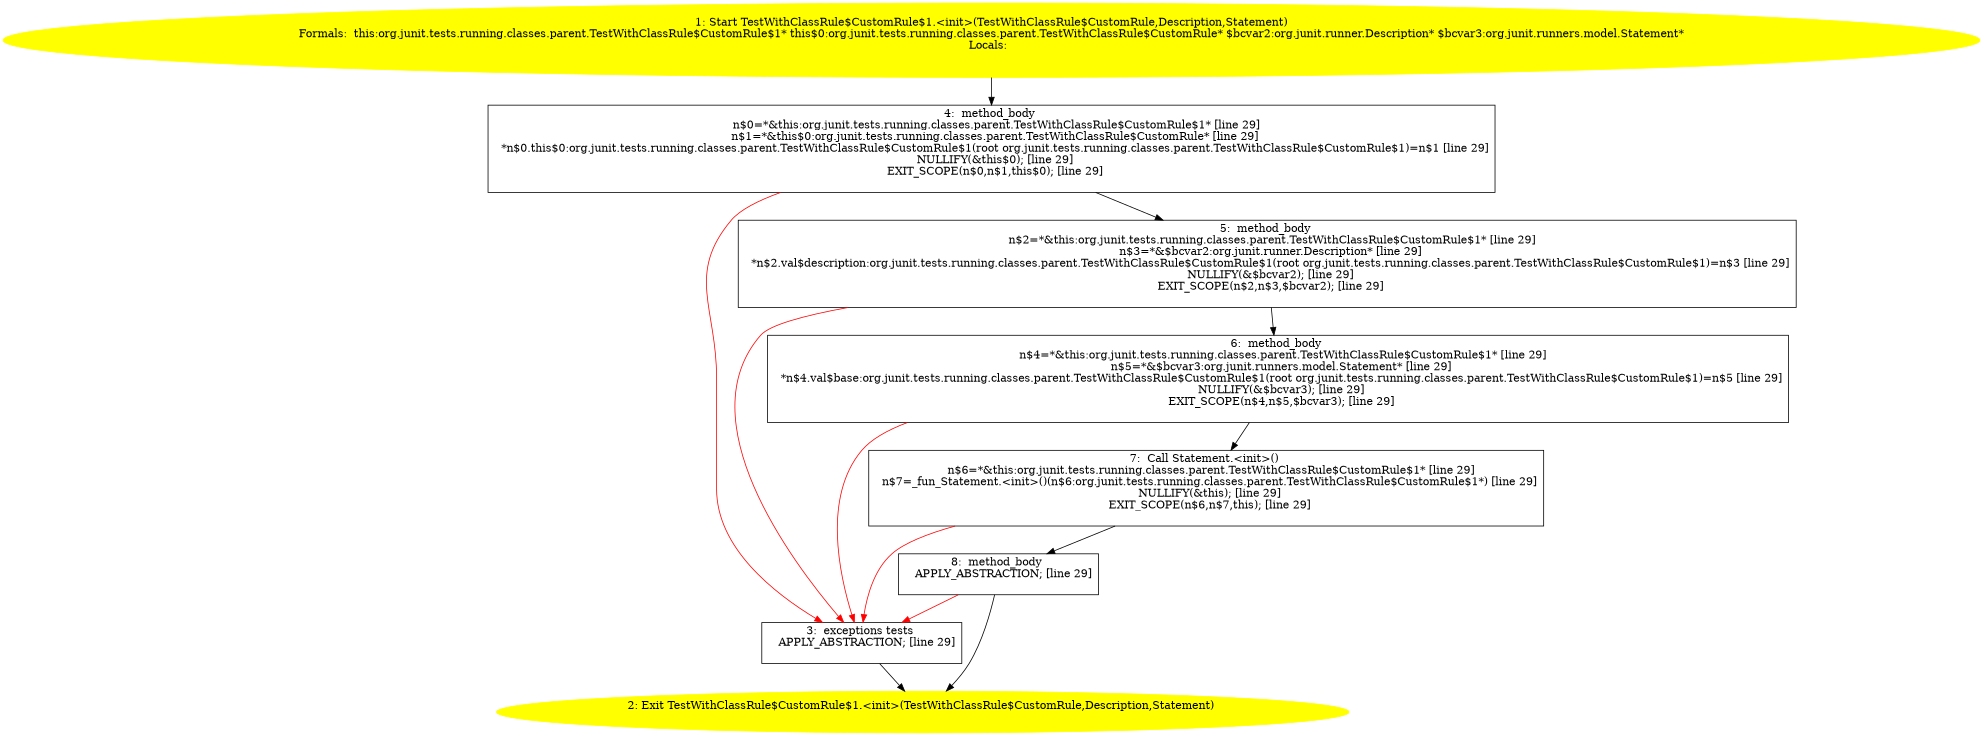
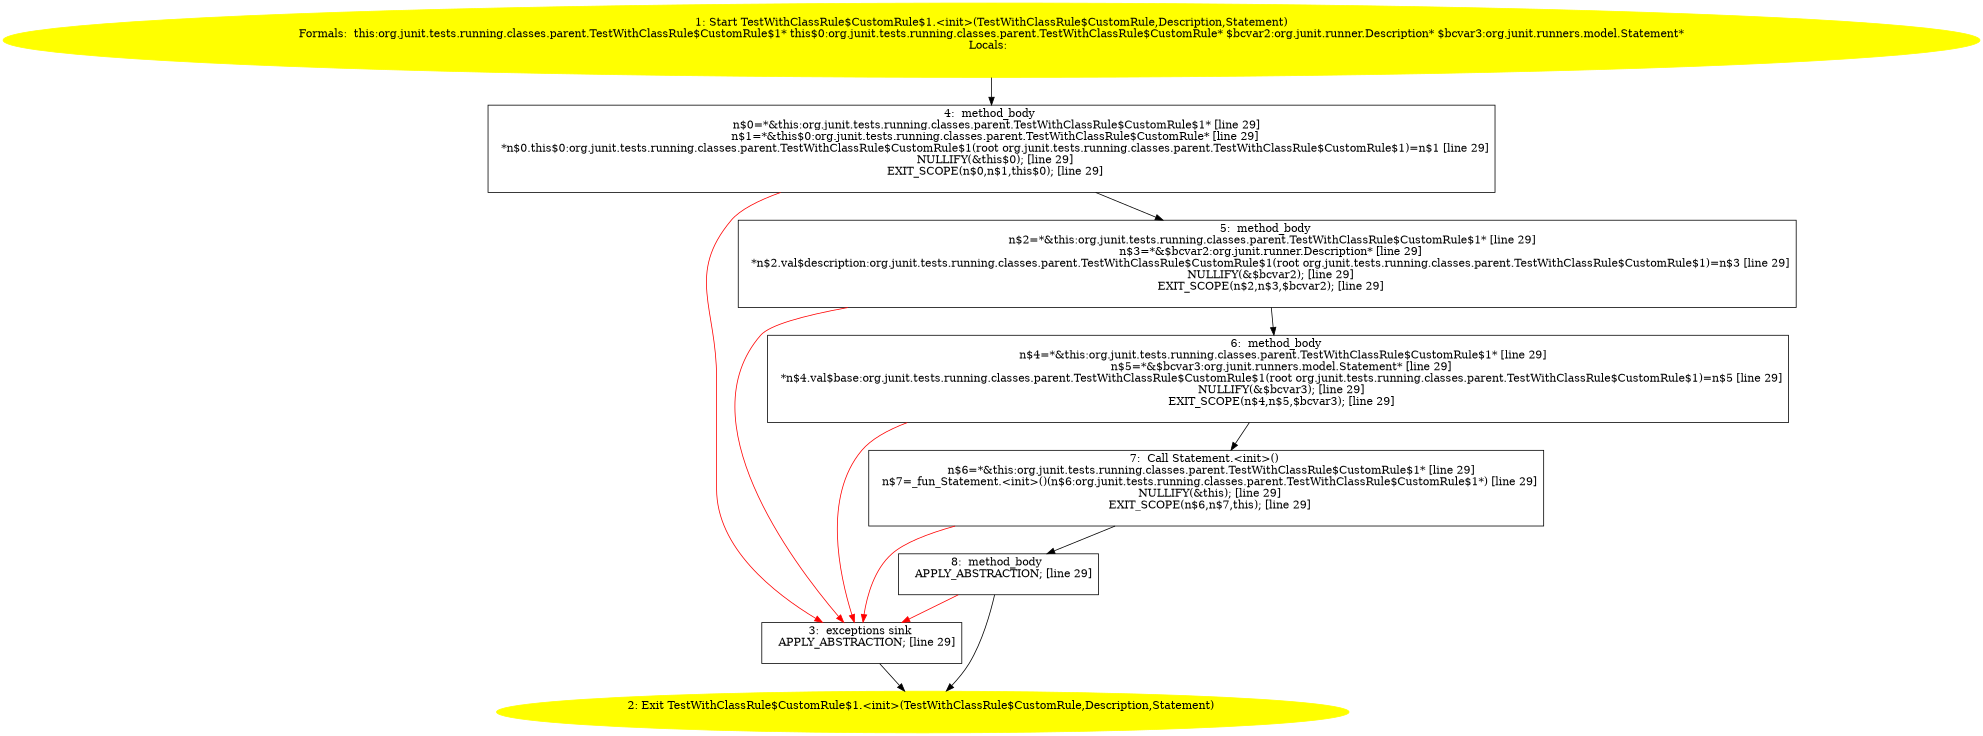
(862, 643) -> (862, 643)
